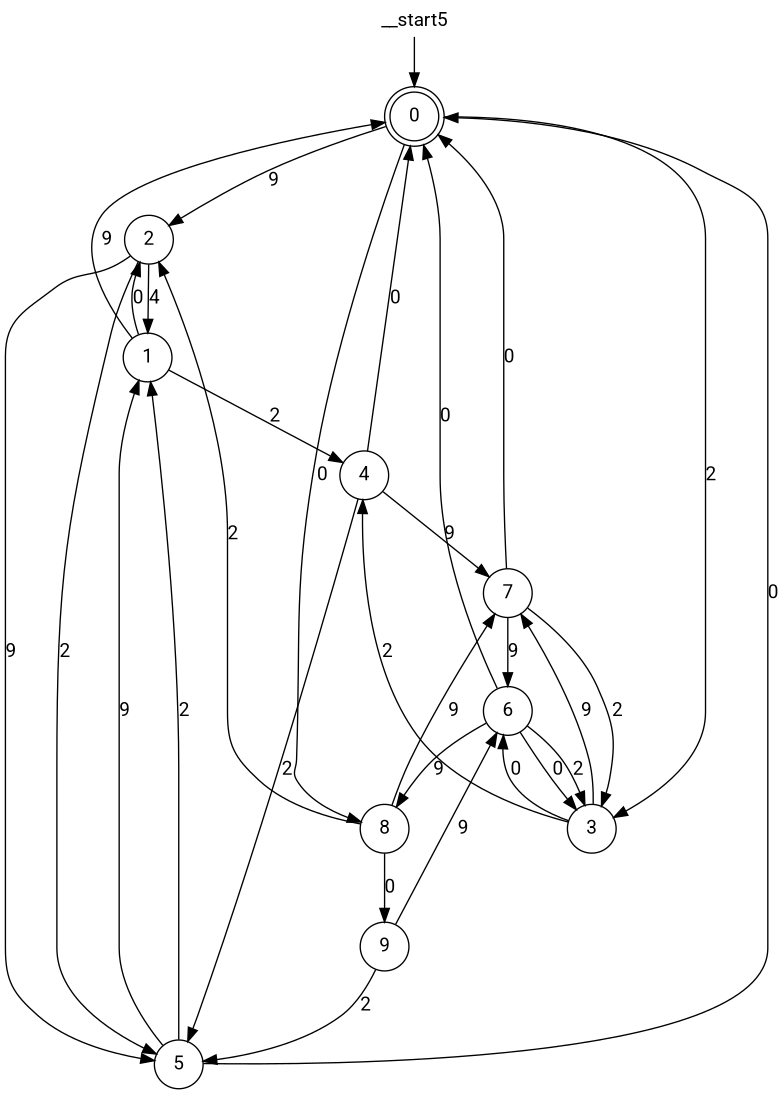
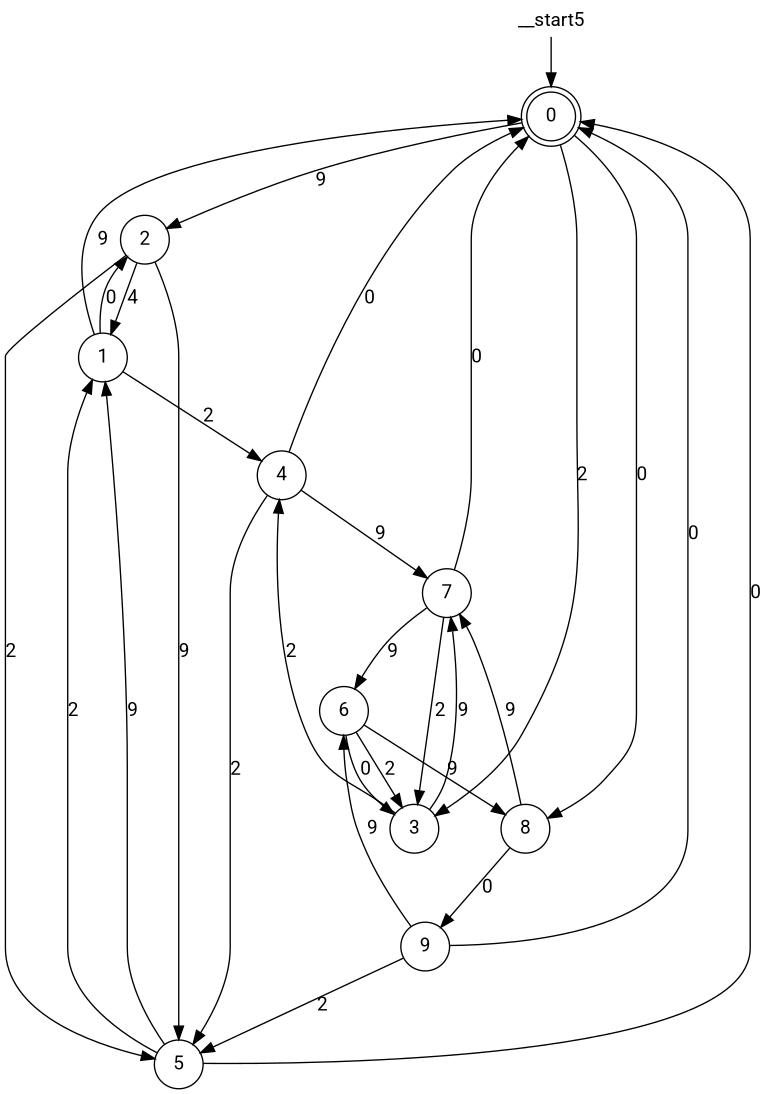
(440, 428) -> (688, 604)
(228, 584) -> none
(523, 795) -> none
